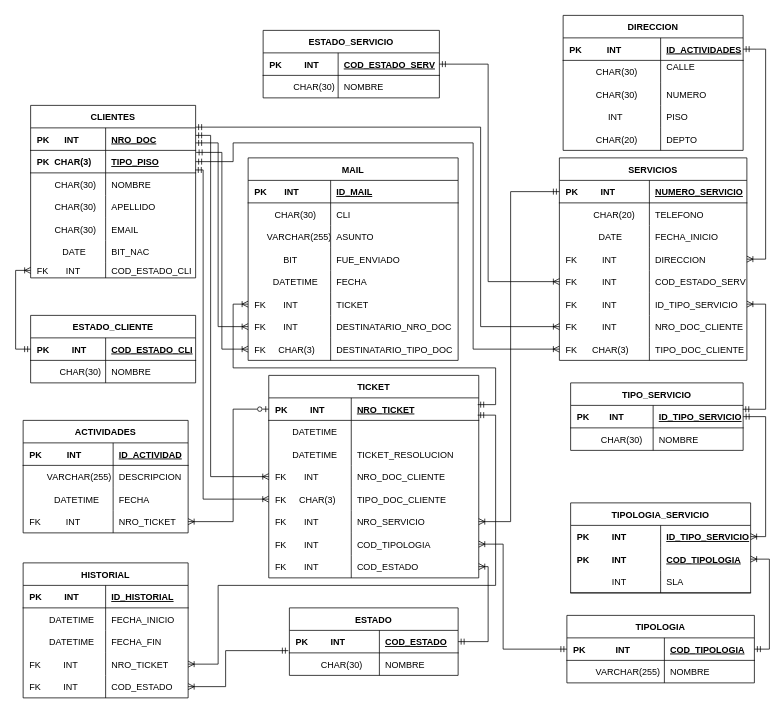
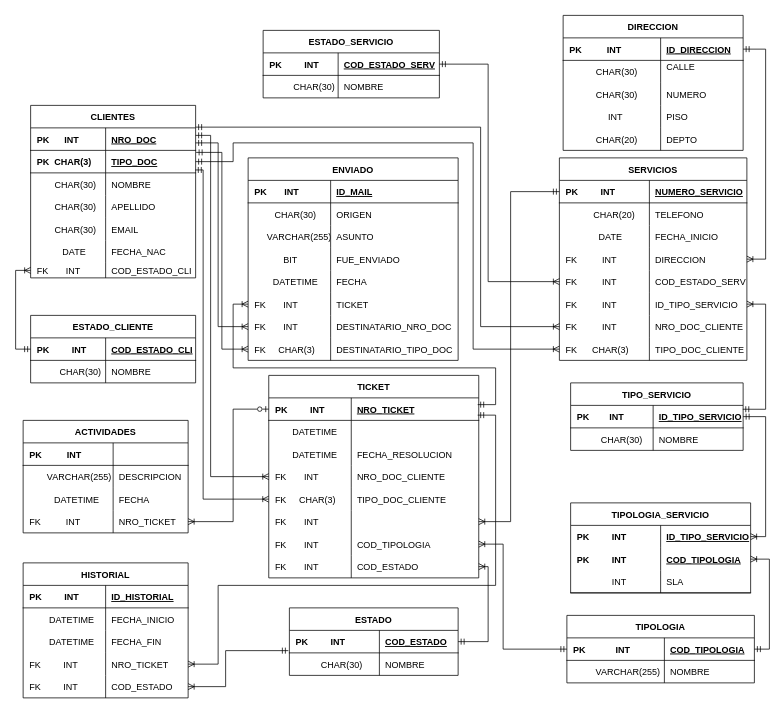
(701, 50) -> (696, 50)
(134, 162) -> (131, 162)
(353, 170) -> (353, 170)
(344, 215) -> (351, 215)
(129, 252) -> (134, 252)
(150, 454) -> none
(399, 455) -> (397, 455)
(415, 522) -> none
